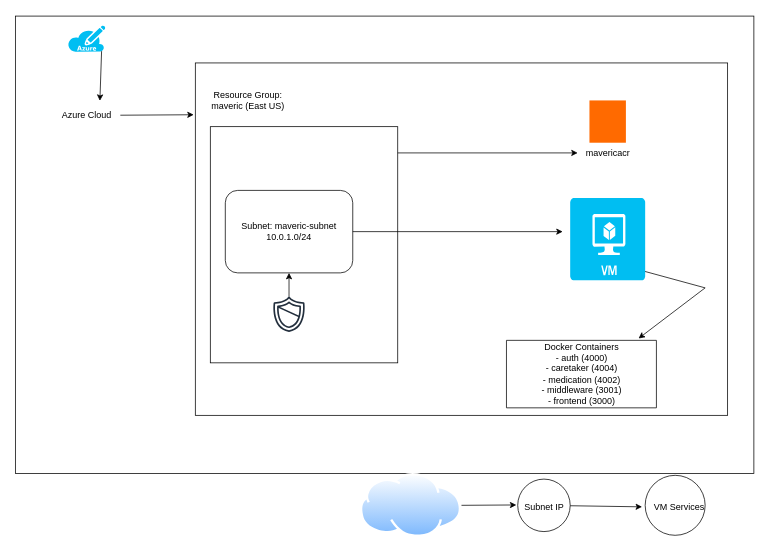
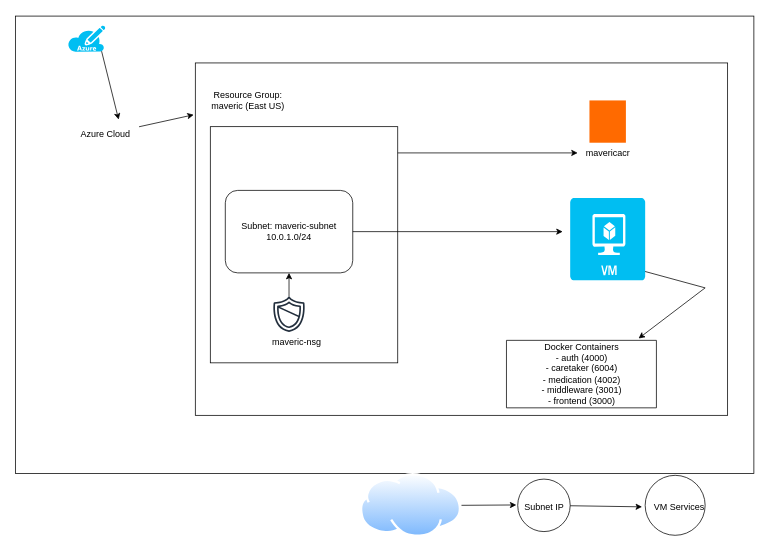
(87, 115) -> (105, 134)
none -> (297, 348)
(582, 374) -> (582, 374)
